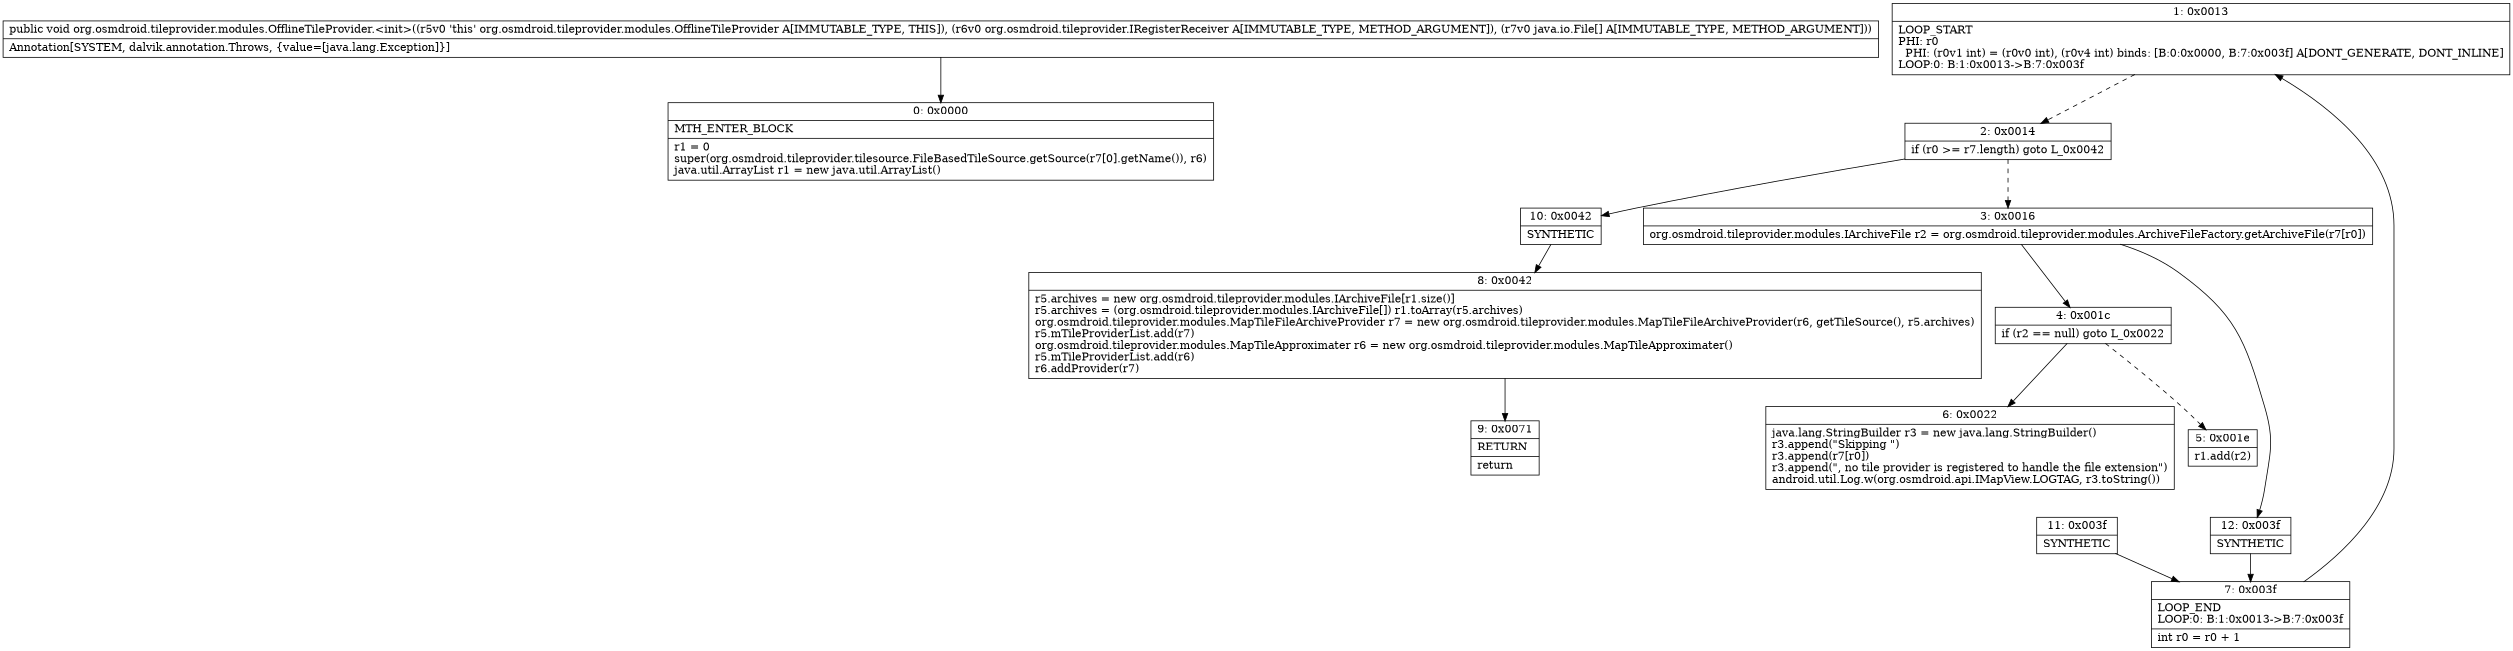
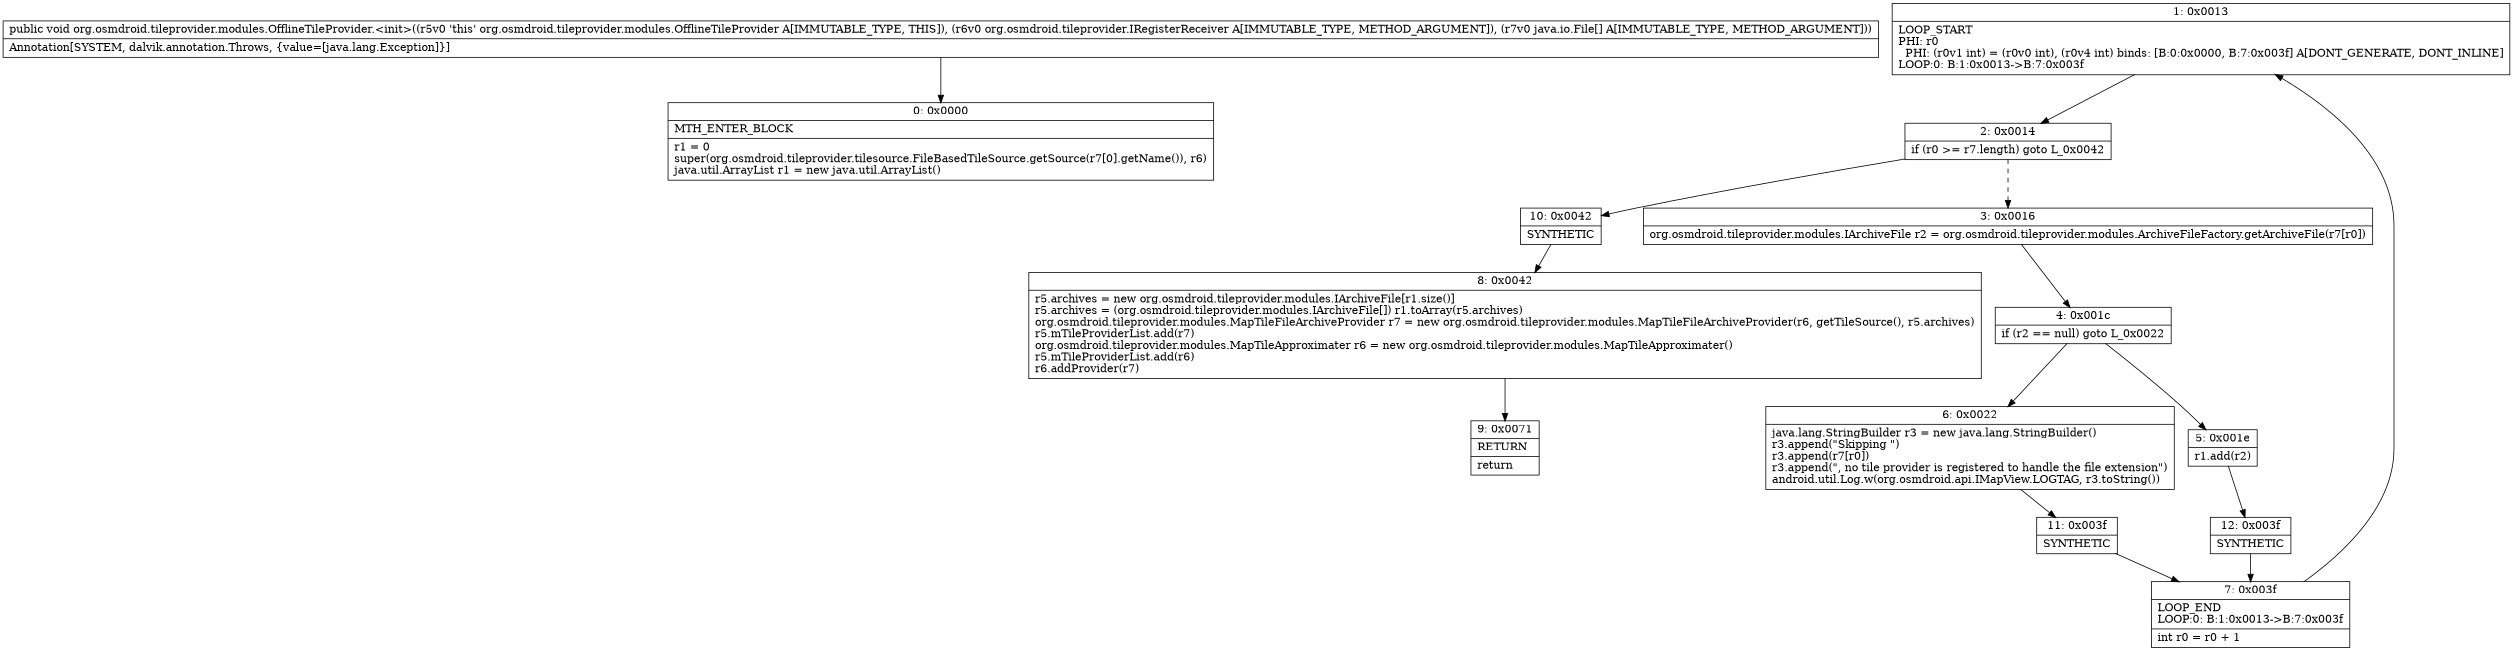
(2091, 97) -> (2091, 97)
(2245, 348) -> (2235, 488)
(2154, 383) -> (2154, 383)
none -> (2035, 501)
